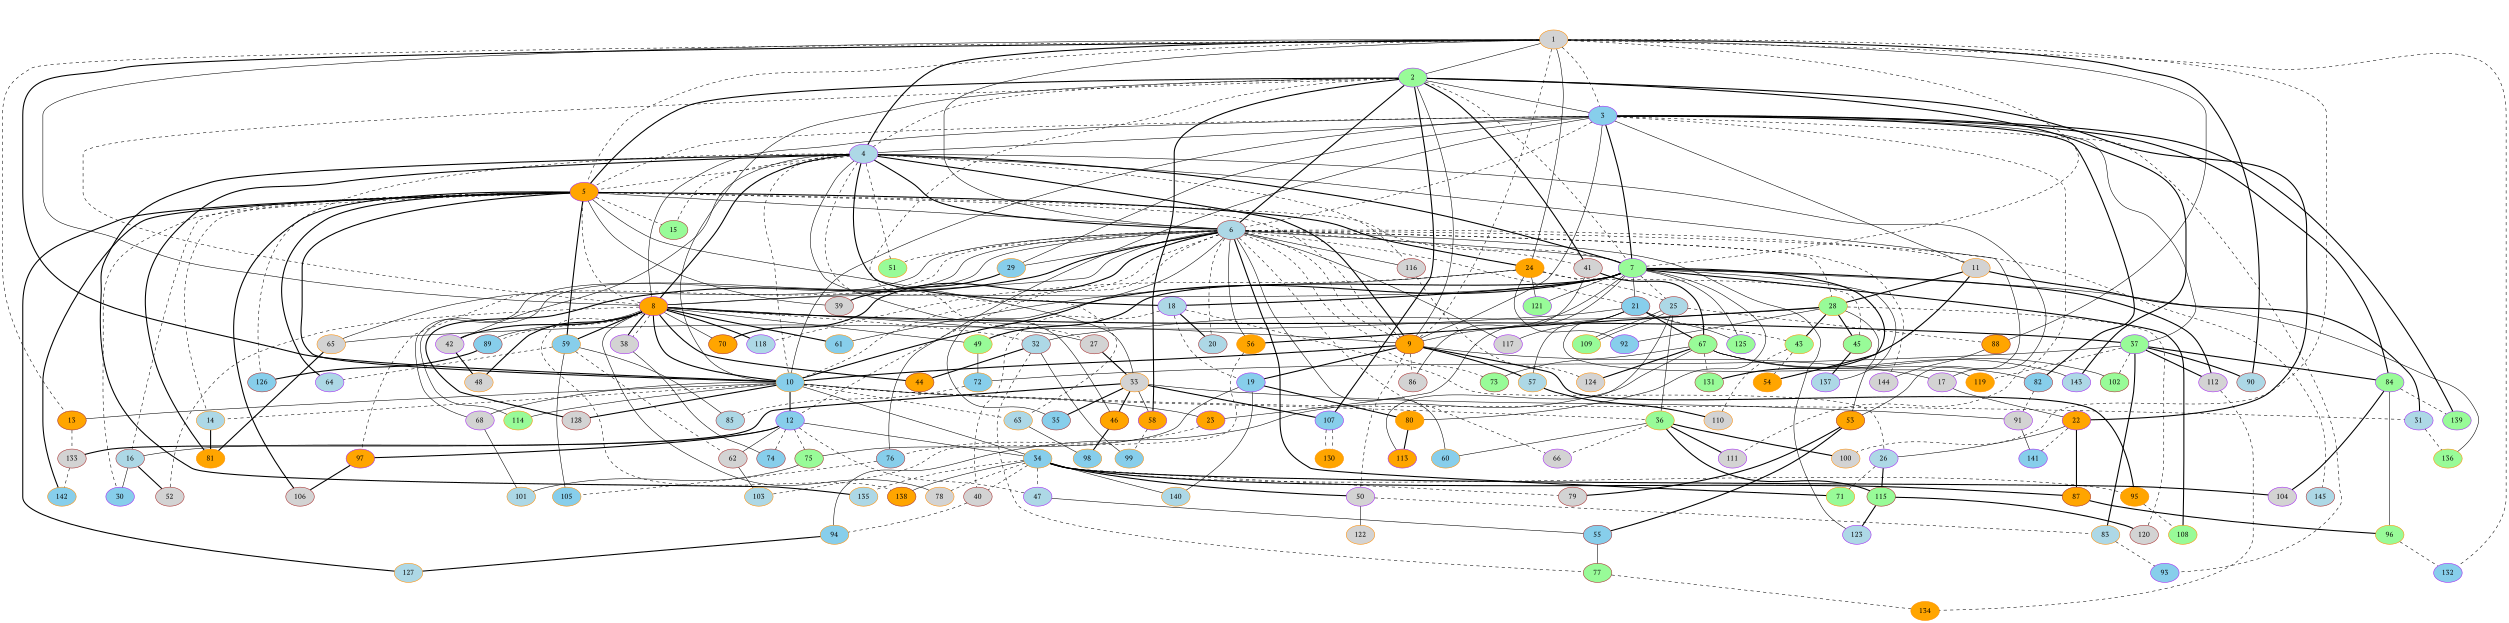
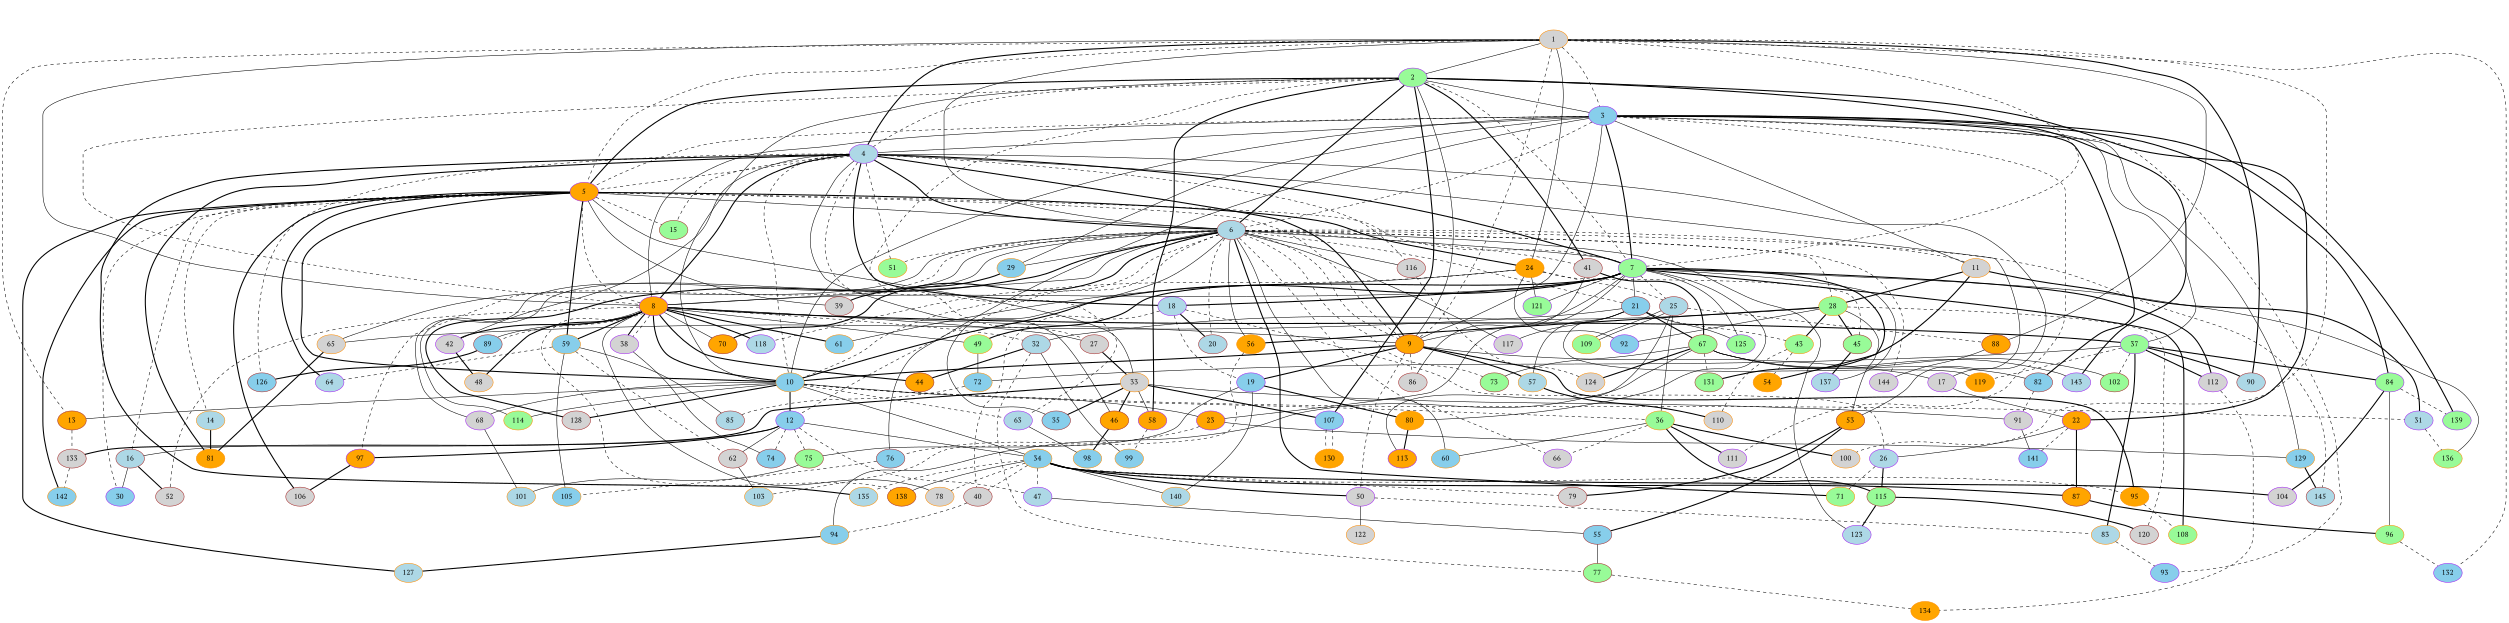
(317, 58) -> none
(514, 401) -> none
(1018, 420) -> (1018, 420)
none -> (2300, 459)
